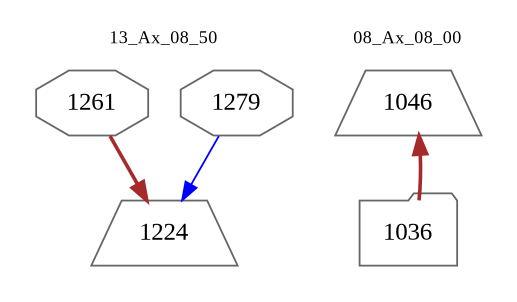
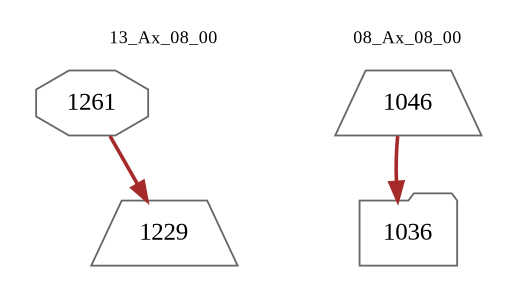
(164, 39) -> (164, 39)
(237, 103) -> none
(420, 177) -> (396, 159)
(164, 233) -> (164, 233)
